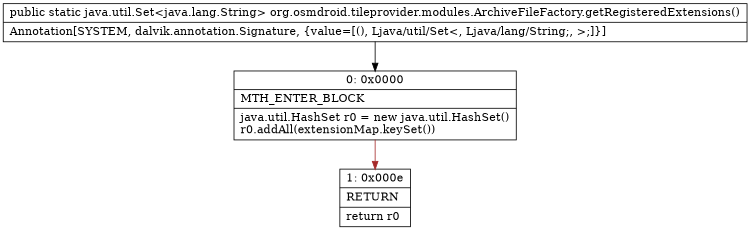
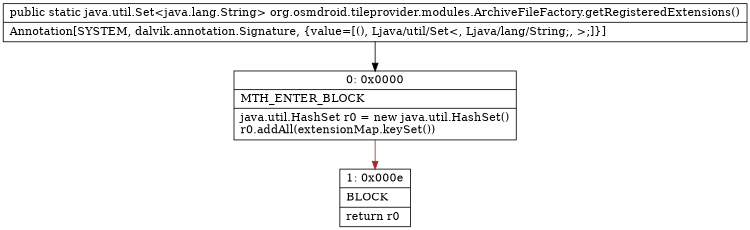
(373, 197) -> (367, 197)
